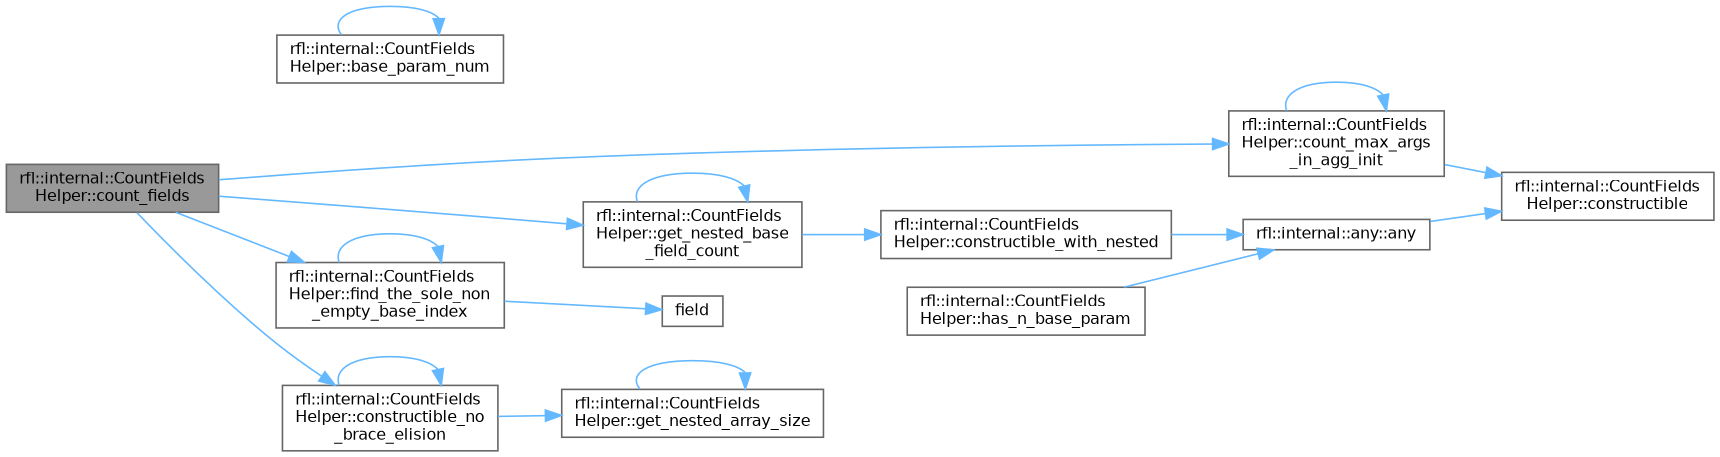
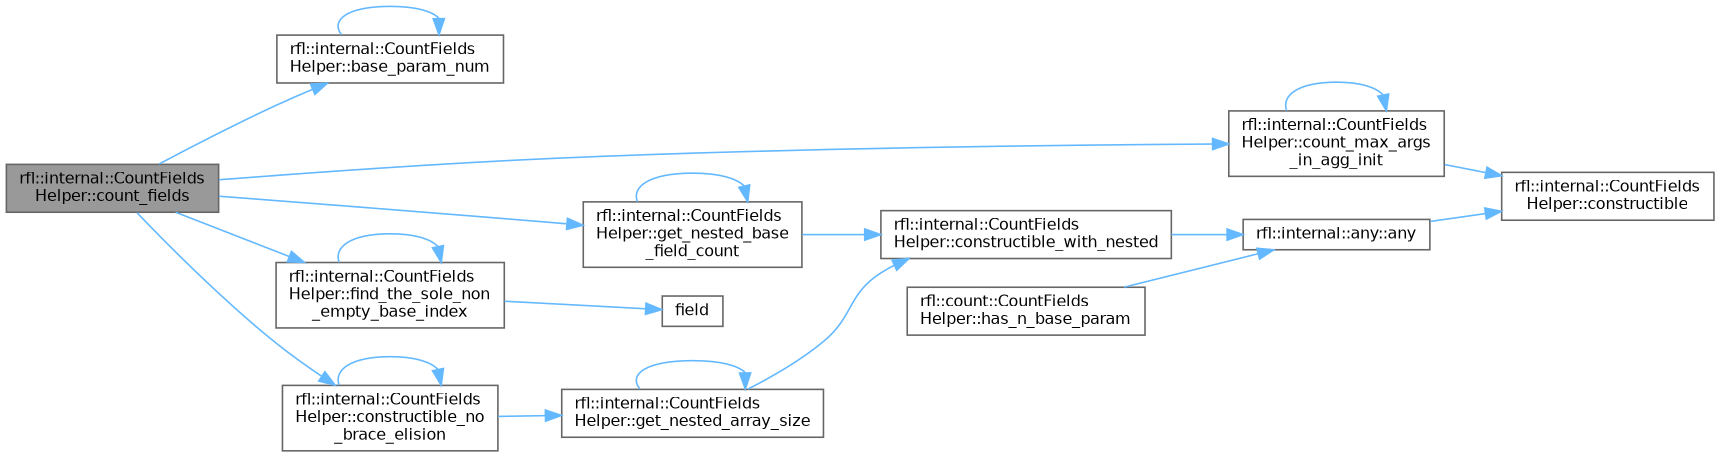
none -> (235, 125)
(1026, 311) -> (1026, 311)
none -> (829, 336)
